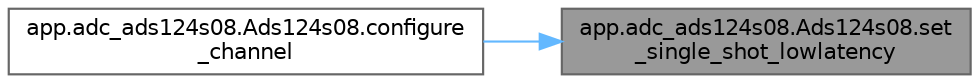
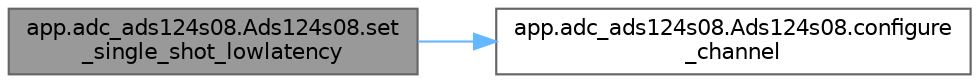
(511, 42) -> (446, 42)
